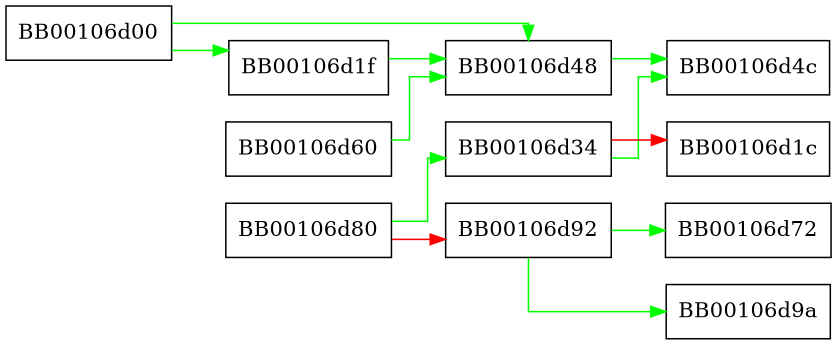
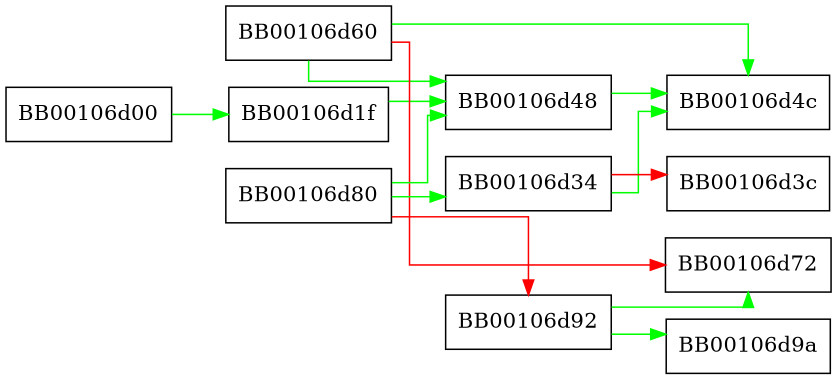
(351, 23) -> (428, 165)
none -> (588, 24)
(748, 149) -> (748, 184)
none -> (410, 265)
